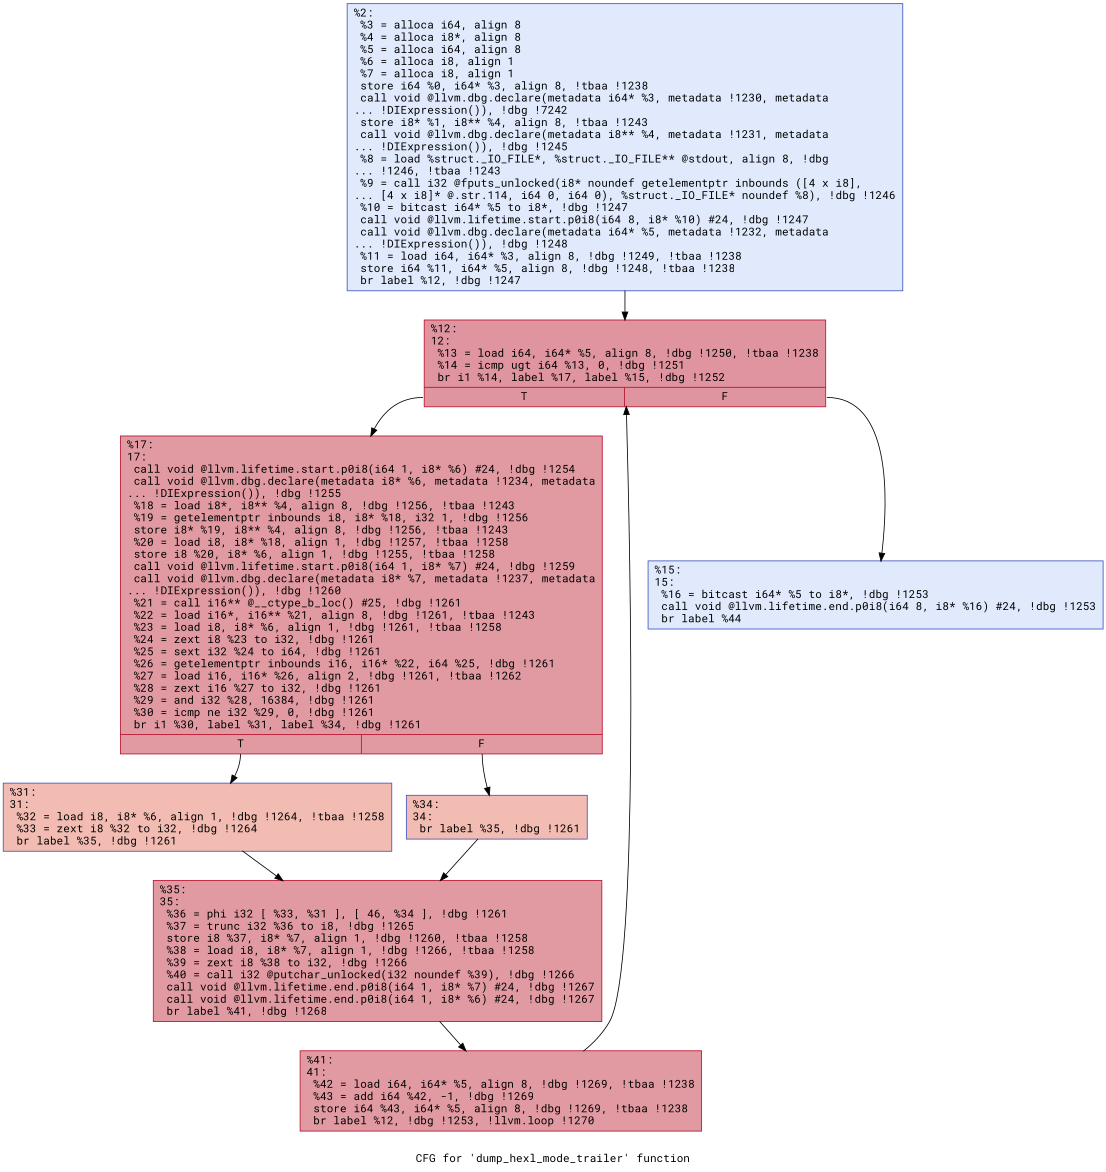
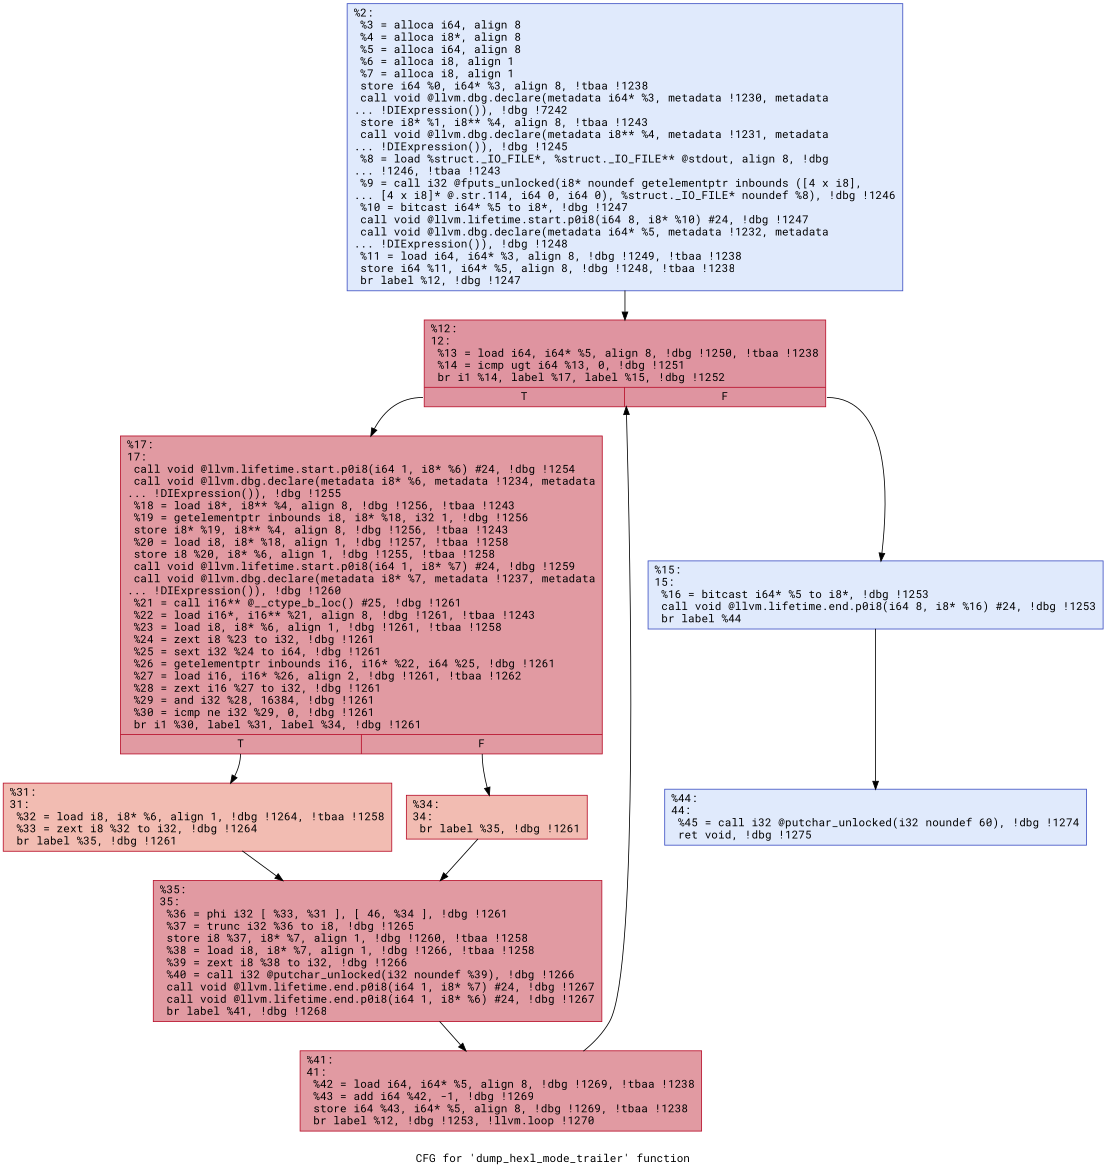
(198, 817) -> (198, 817)
(497, 817) -> (497, 817)
none -> (876, 817)
